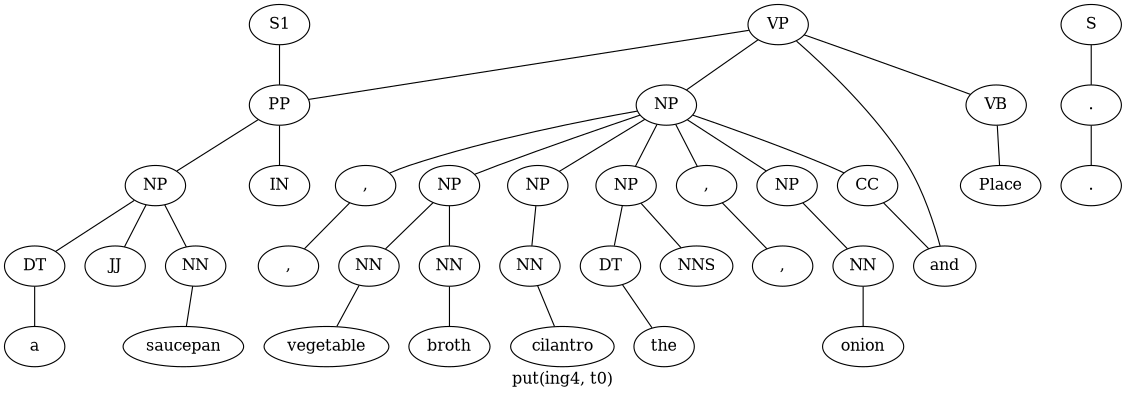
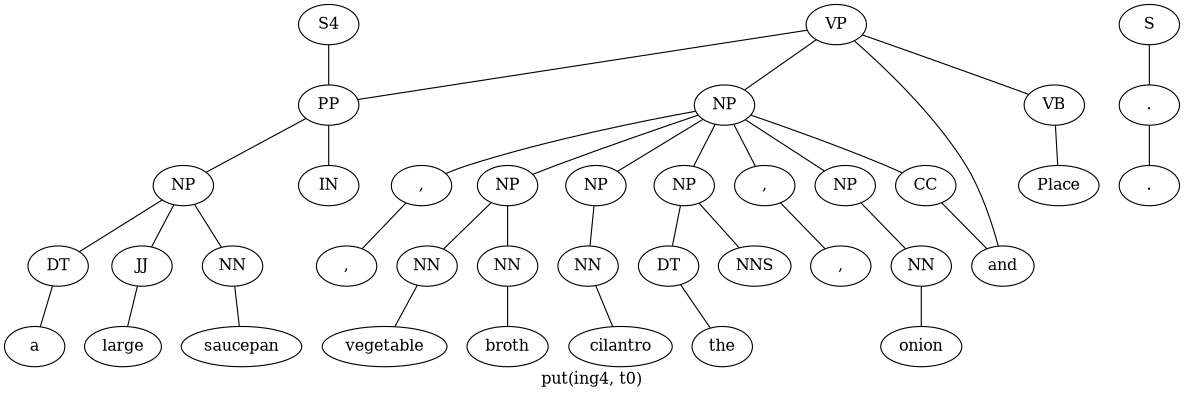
(280, 25) -> (329, 25)
none -> (123, 347)
